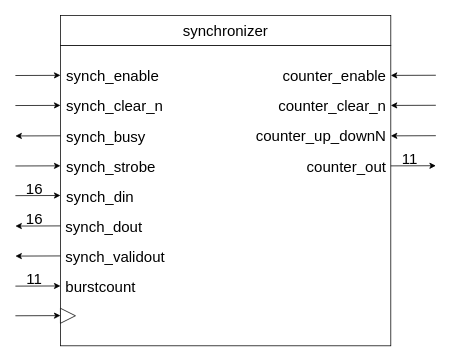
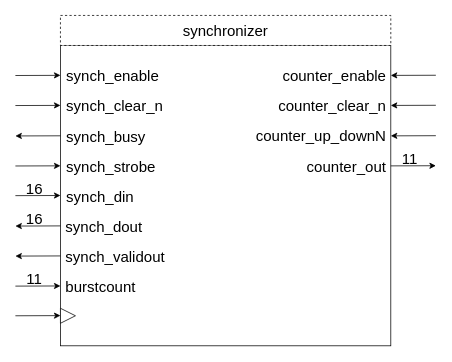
(225, 30) -> (225, 30)
